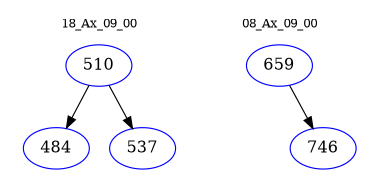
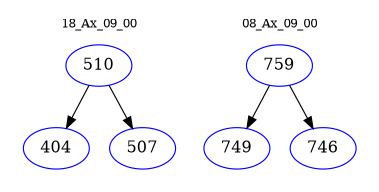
(279, 66) -> (279, 66)
(56, 148) -> (56, 148)
(143, 148) -> (143, 148)
none -> (237, 148)
